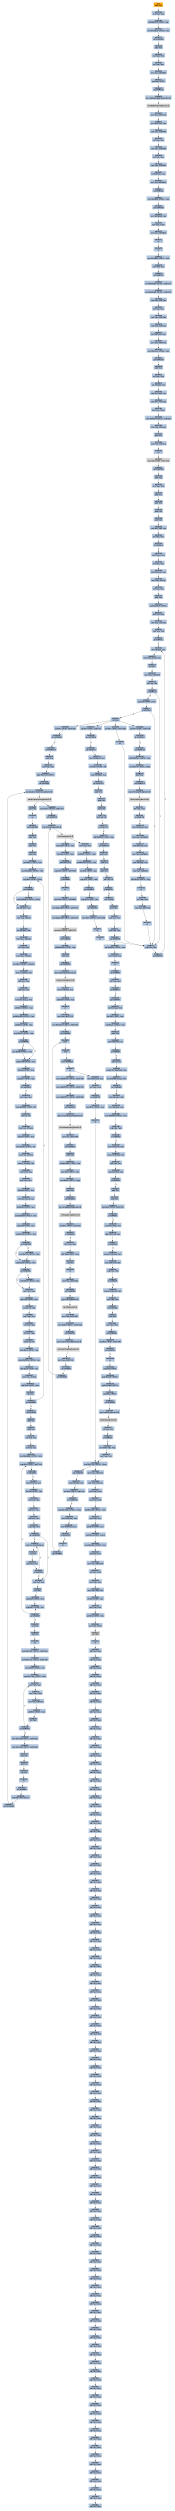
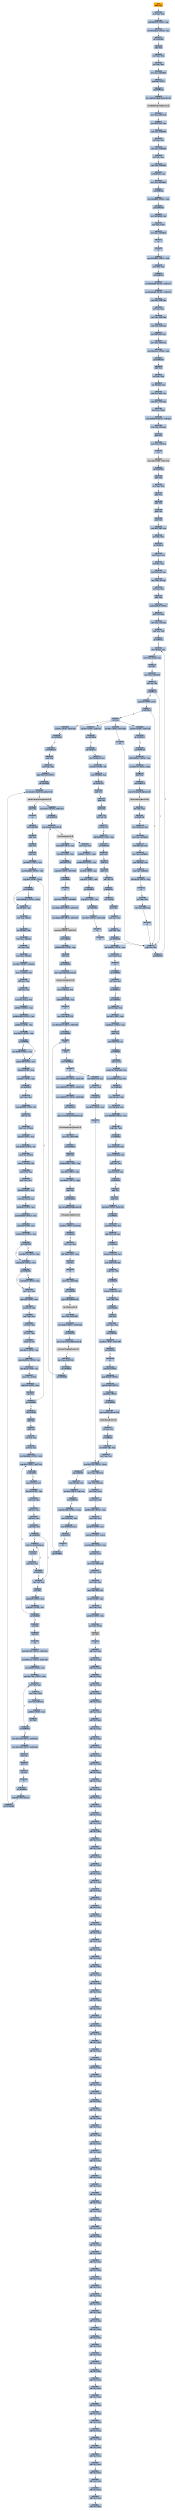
(36, 1612) -> (34, 1610)
